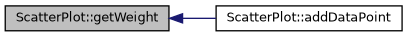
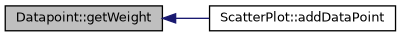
(87, 18) -> (84, 18)
